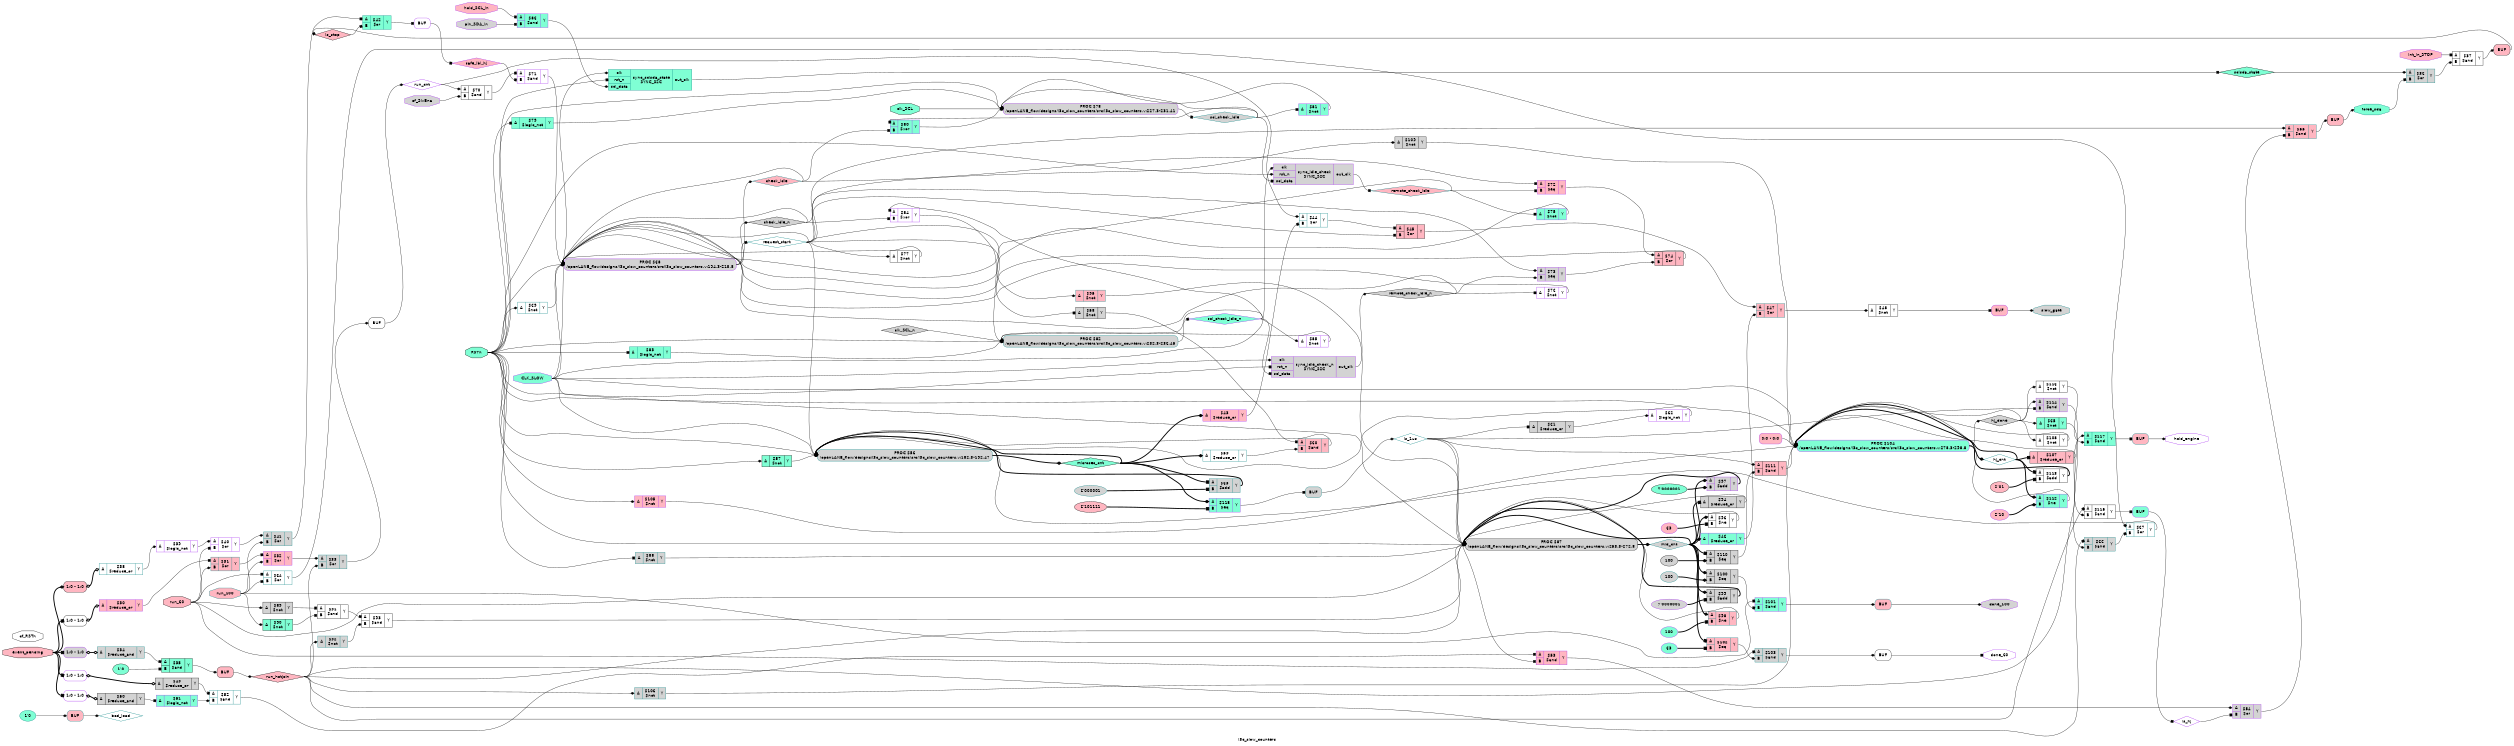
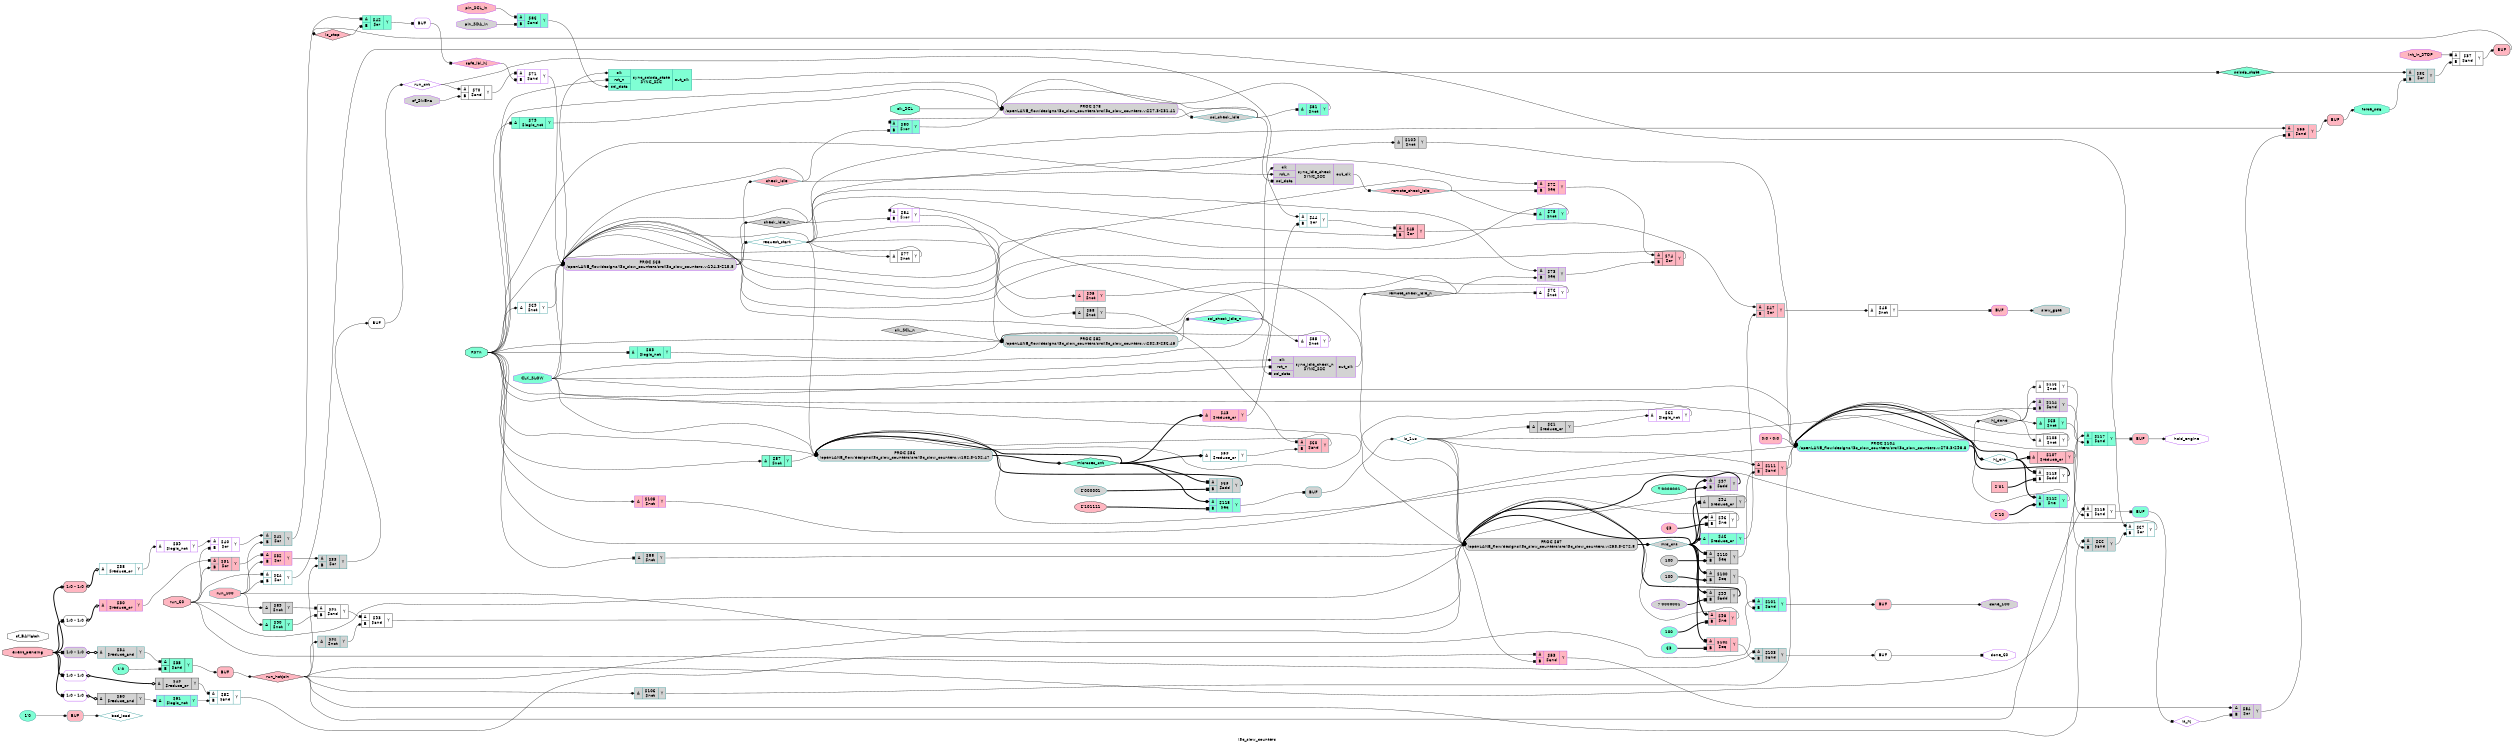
(476, 8) -> (476, 8)
(2000, 487) -> (2000, 487)
(28, 636) -> (28, 636)
